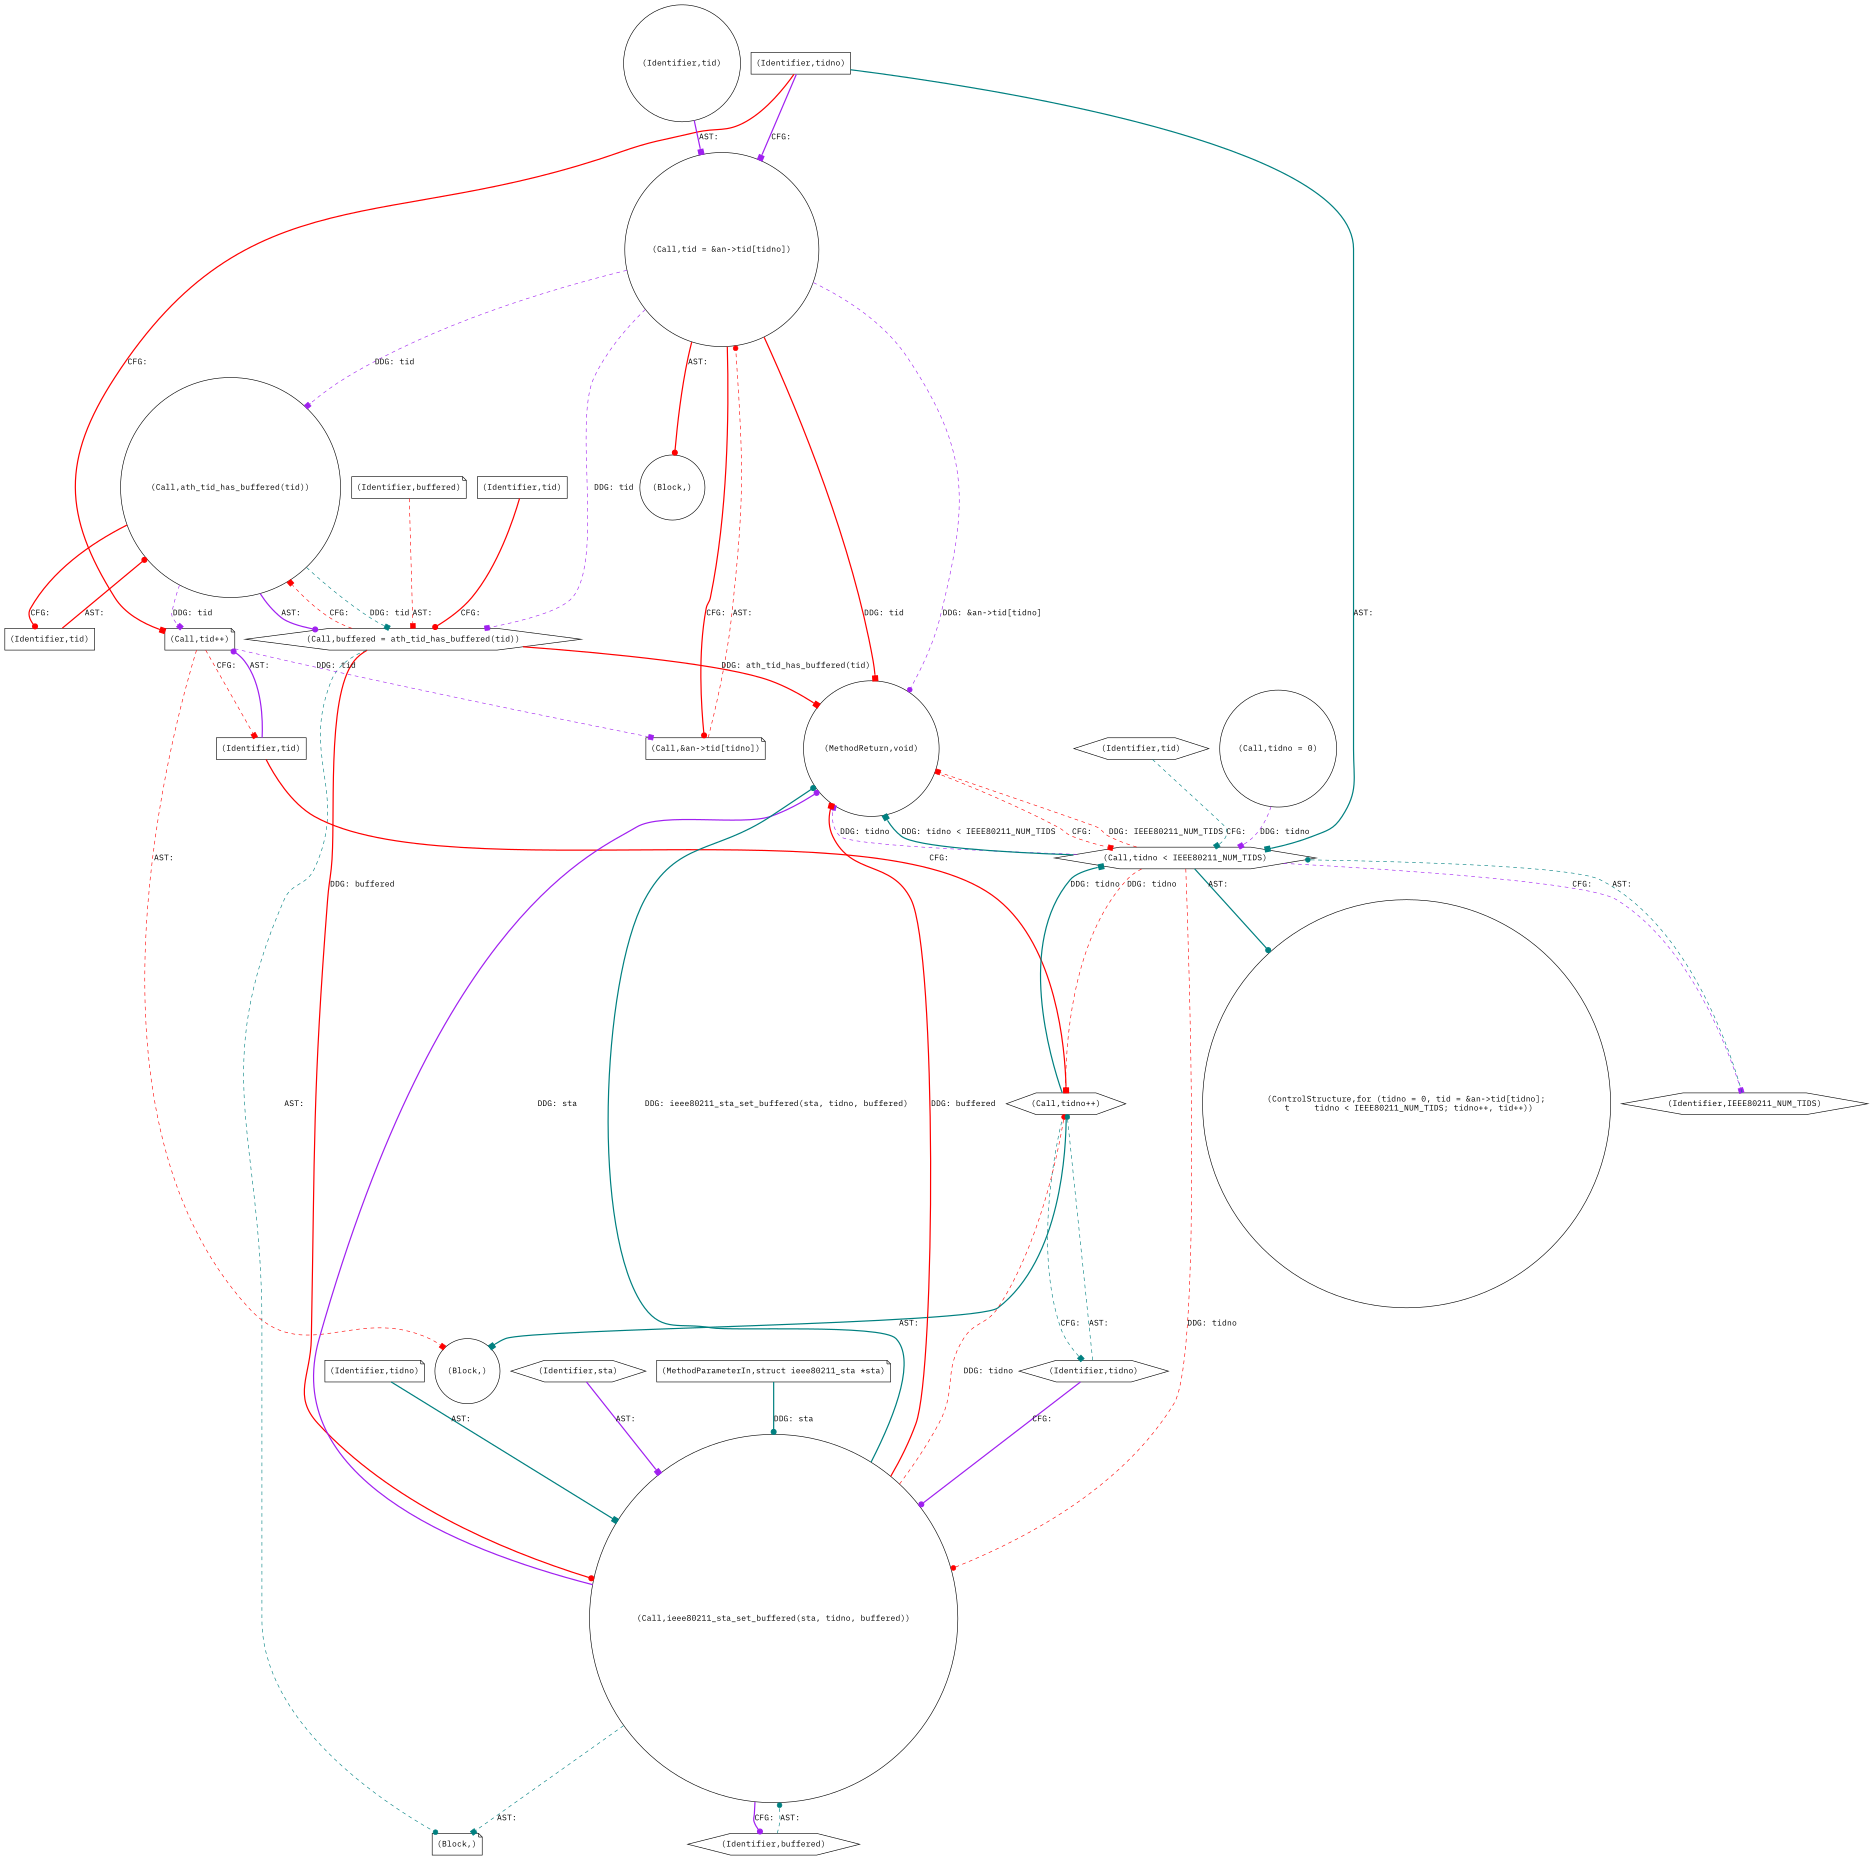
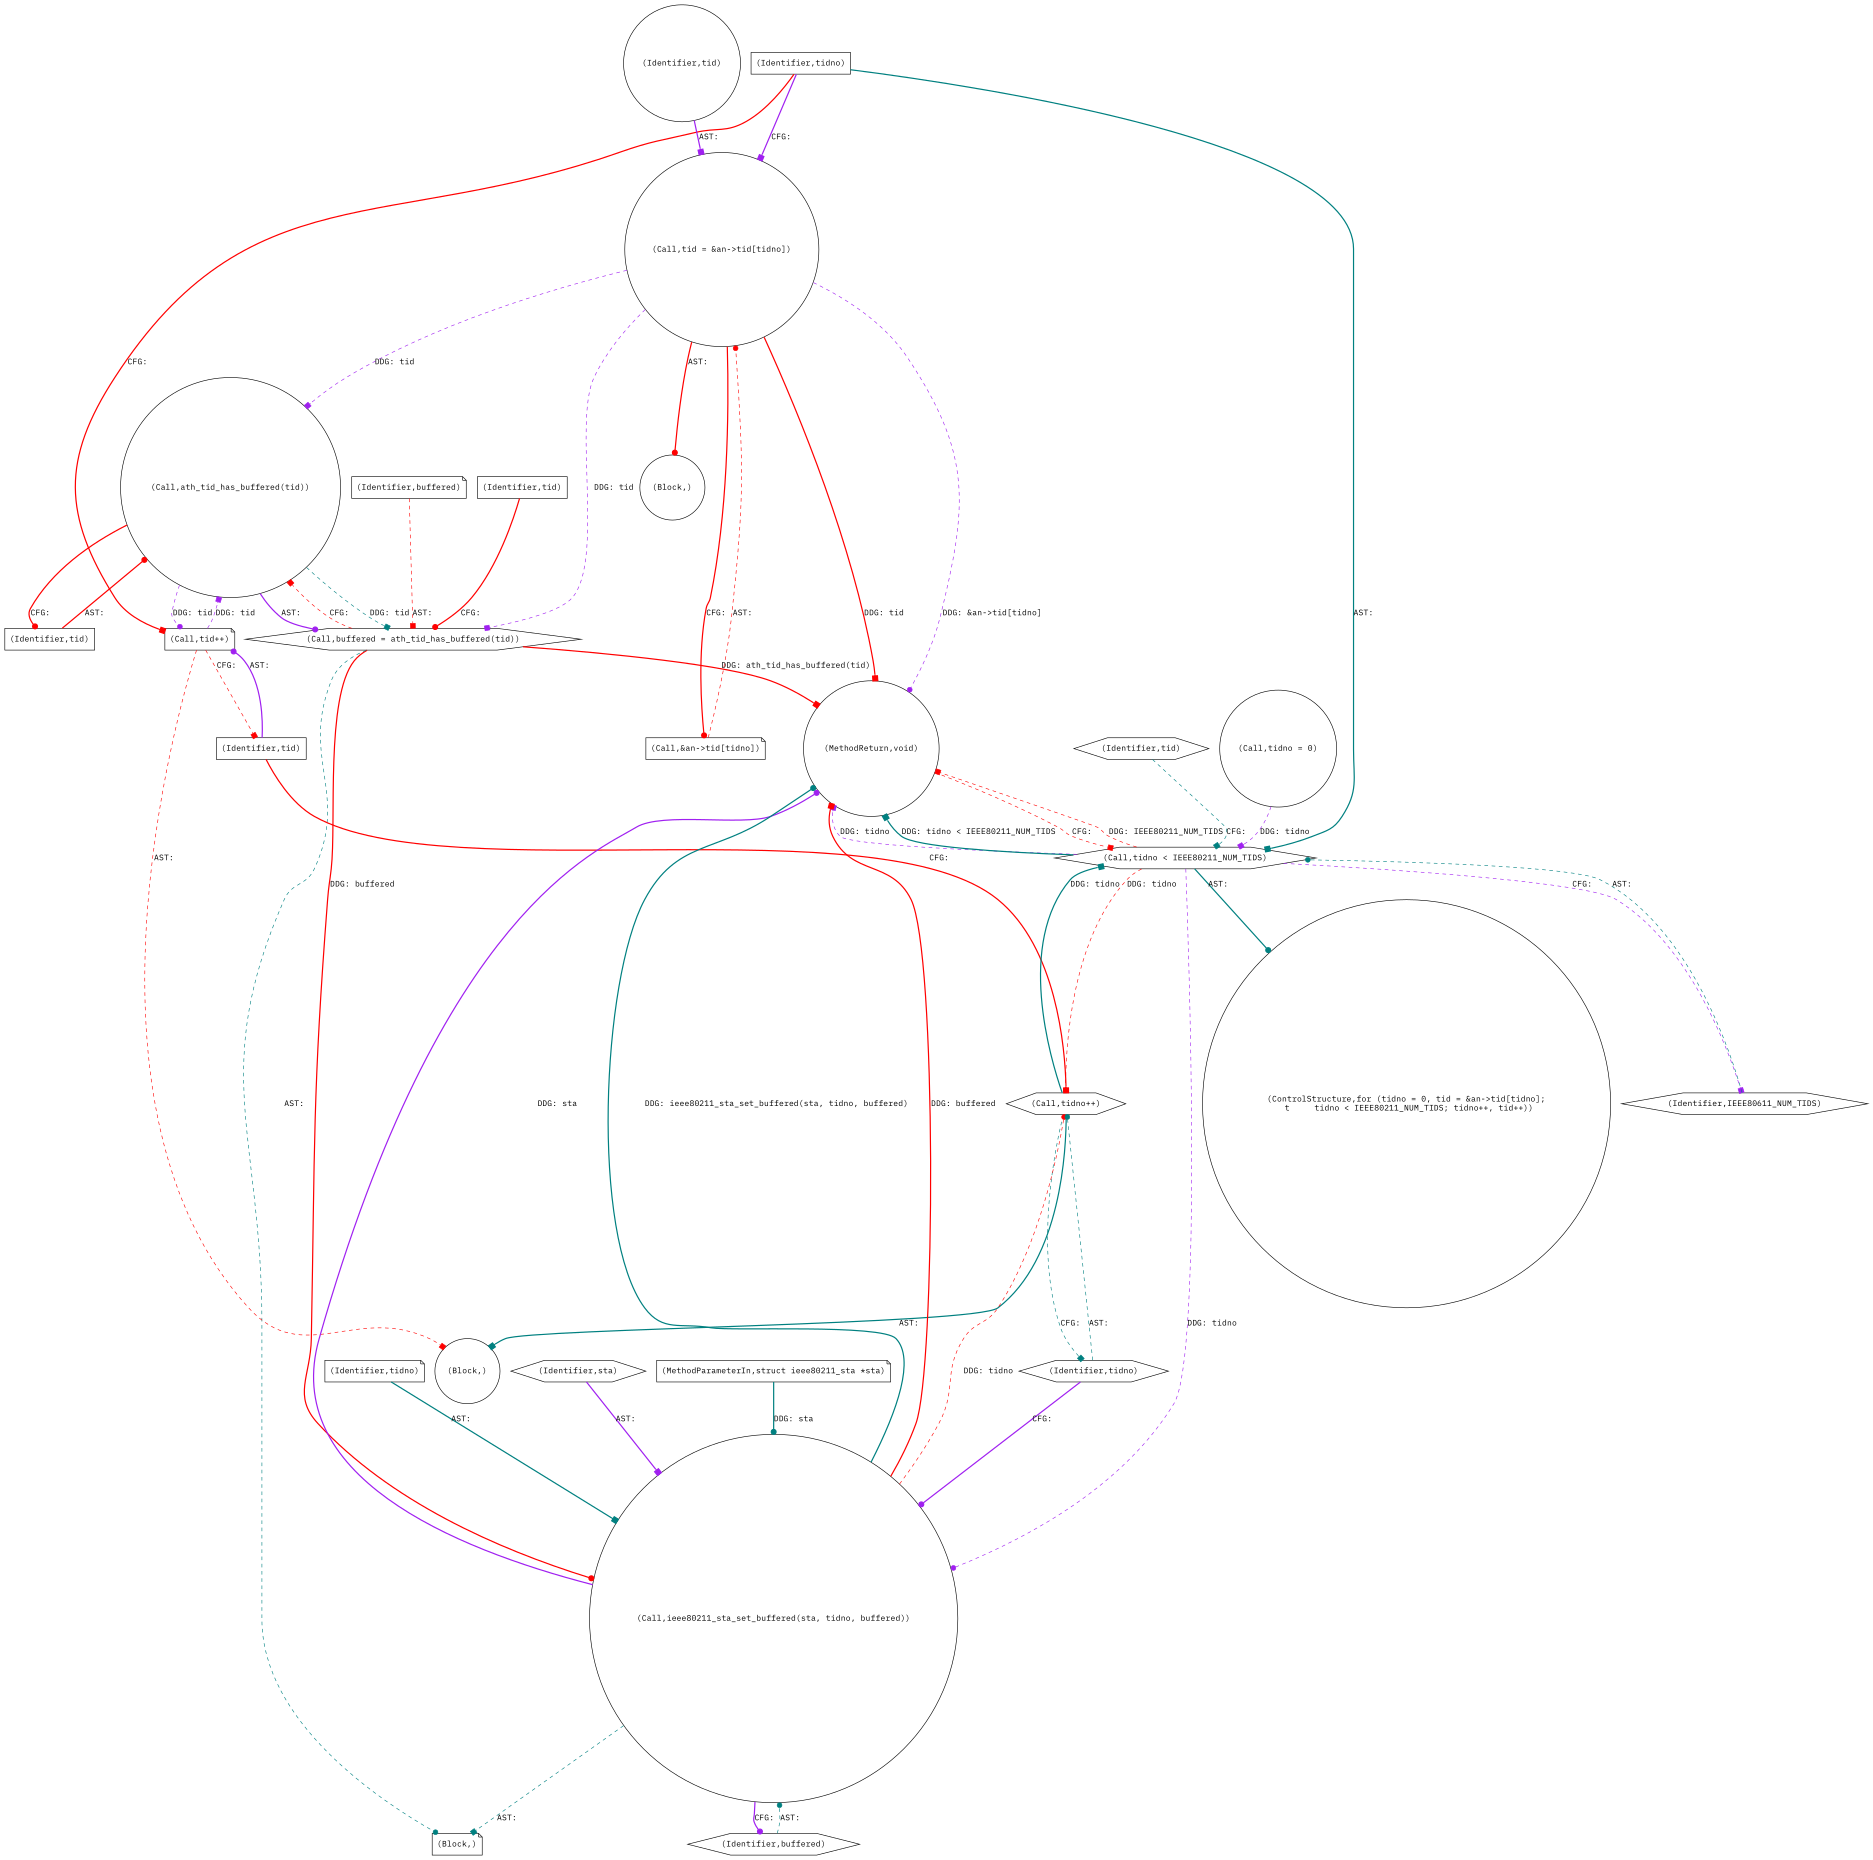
(173, 606) -> (173, 606)
(441, 694) -> (214, 616)
(1745, 1104) -> (1745, 1104)
(1190, 1275) -> (1190, 1275)
